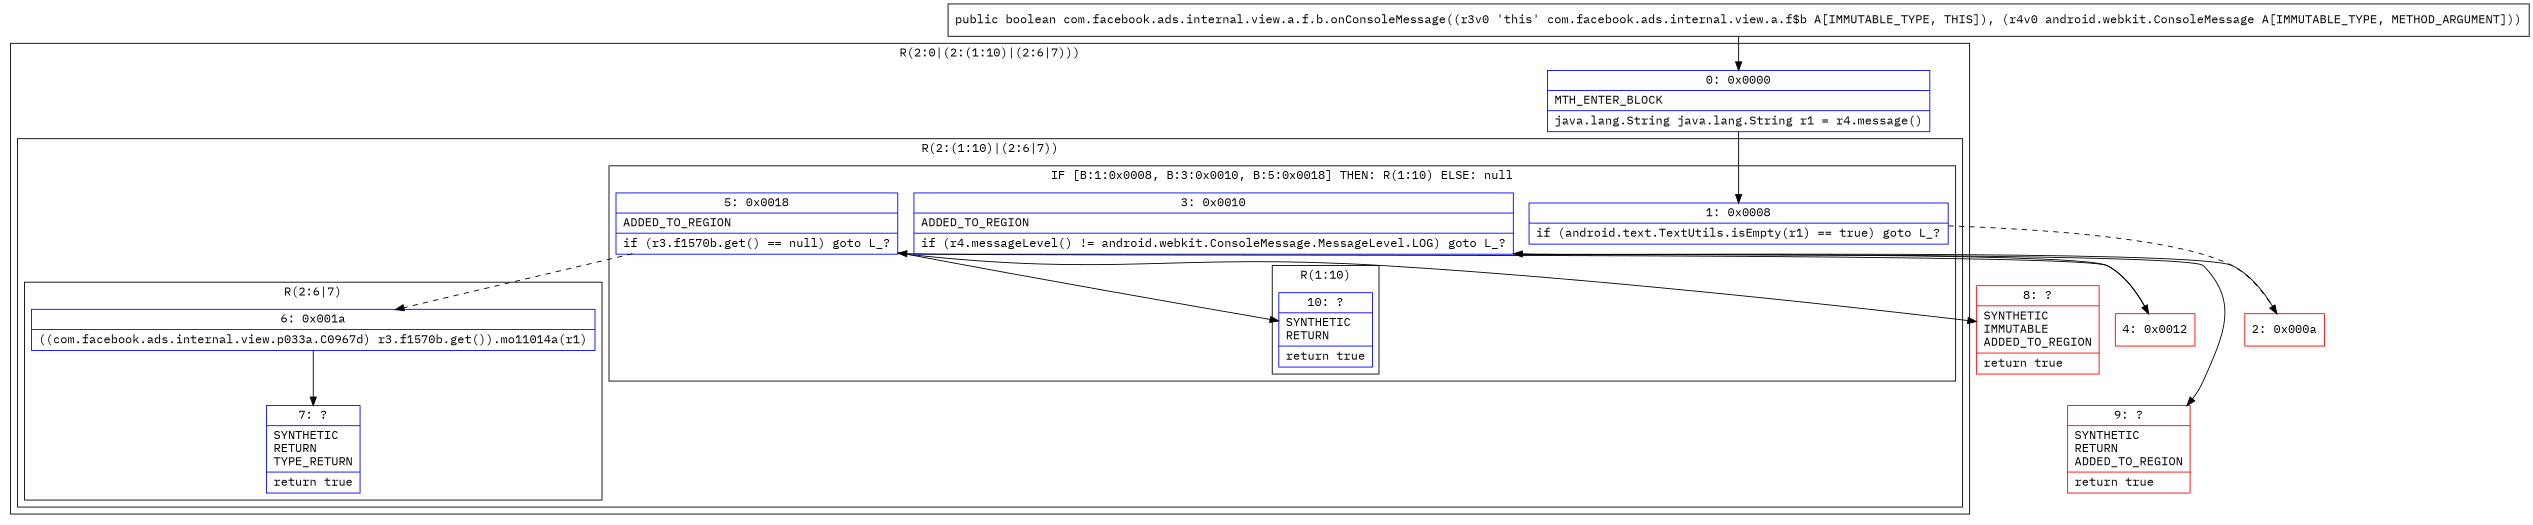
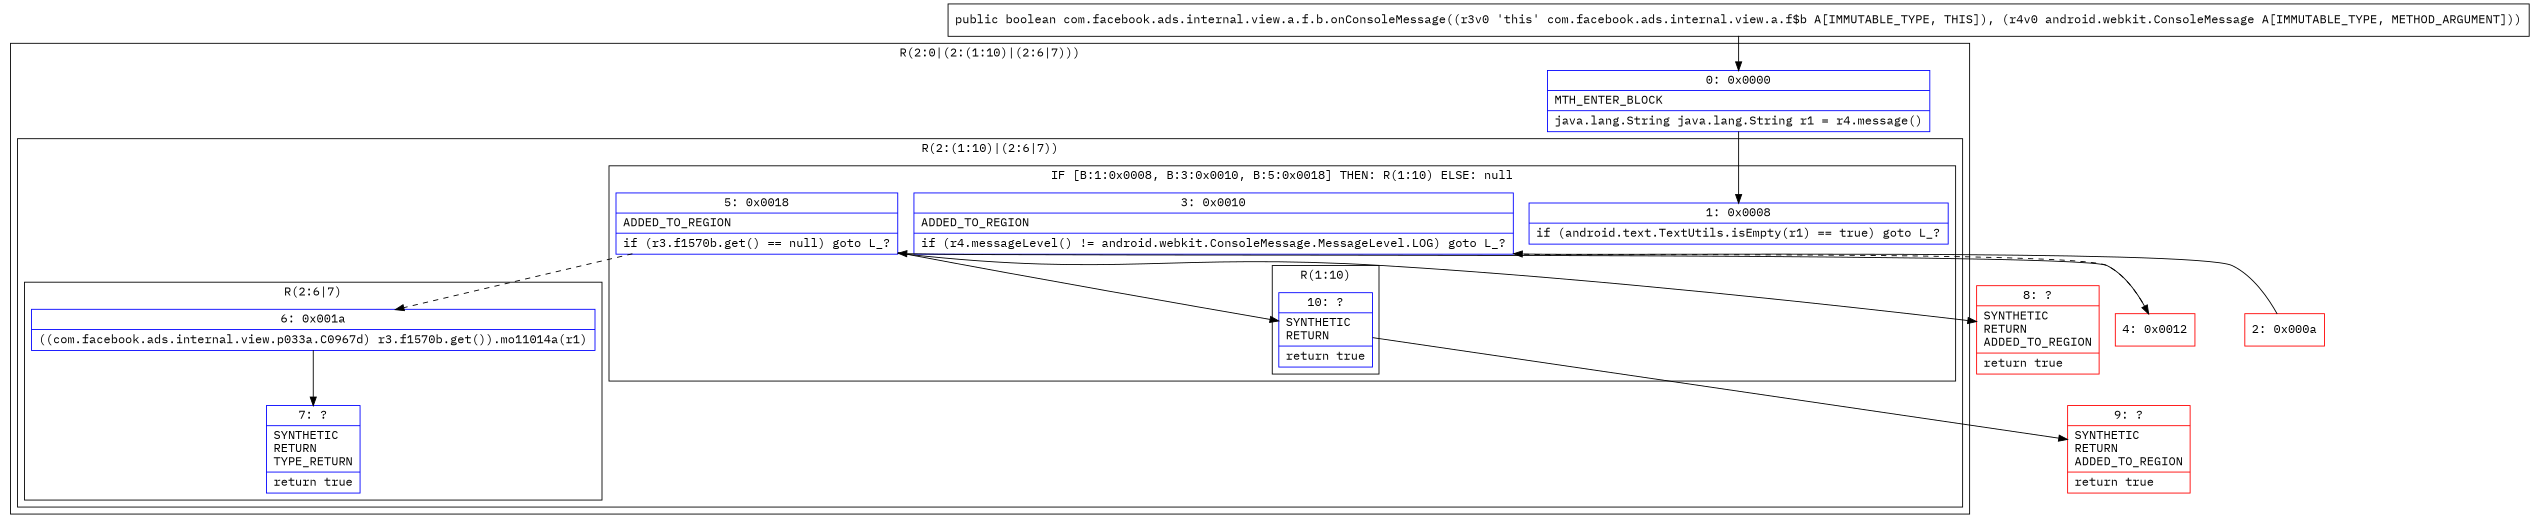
(2121, 239) -> none
(1838, 255) -> (1838, 255)
(1932, 256) -> (1716, 388)
(2016, 329) -> (2006, 329)
